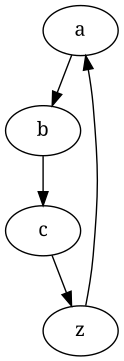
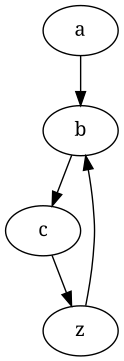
(97, 188) -> (94, 238)
